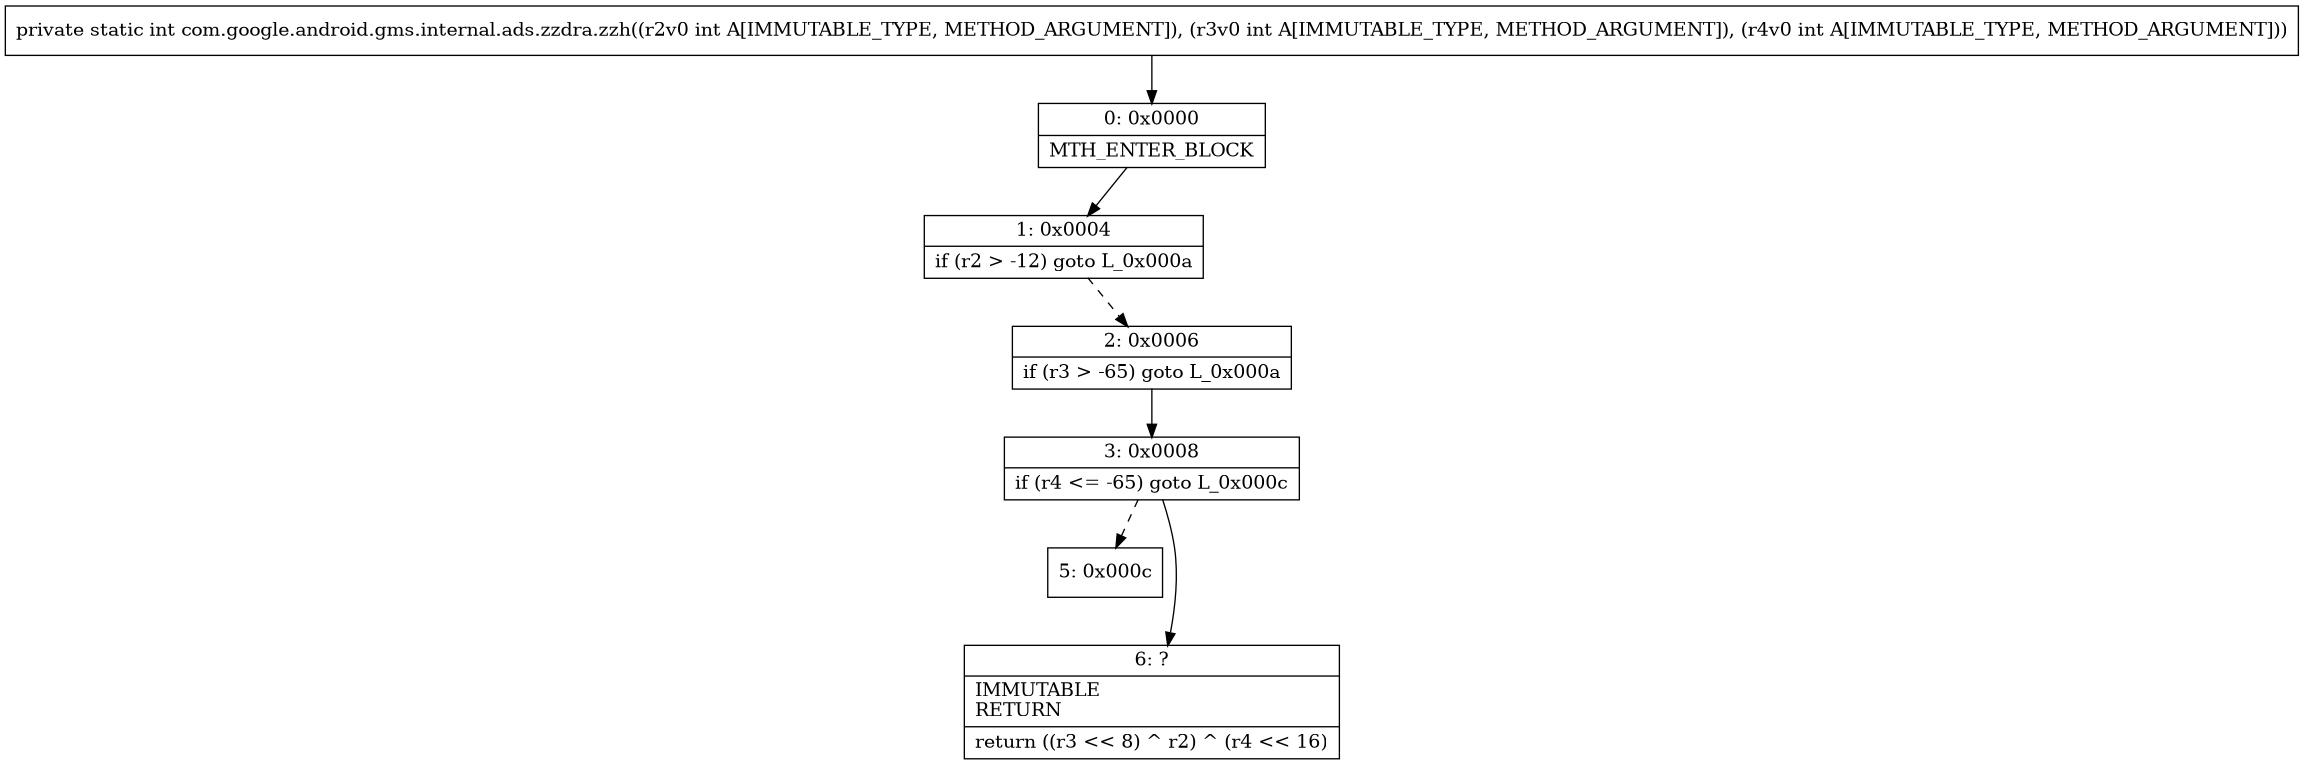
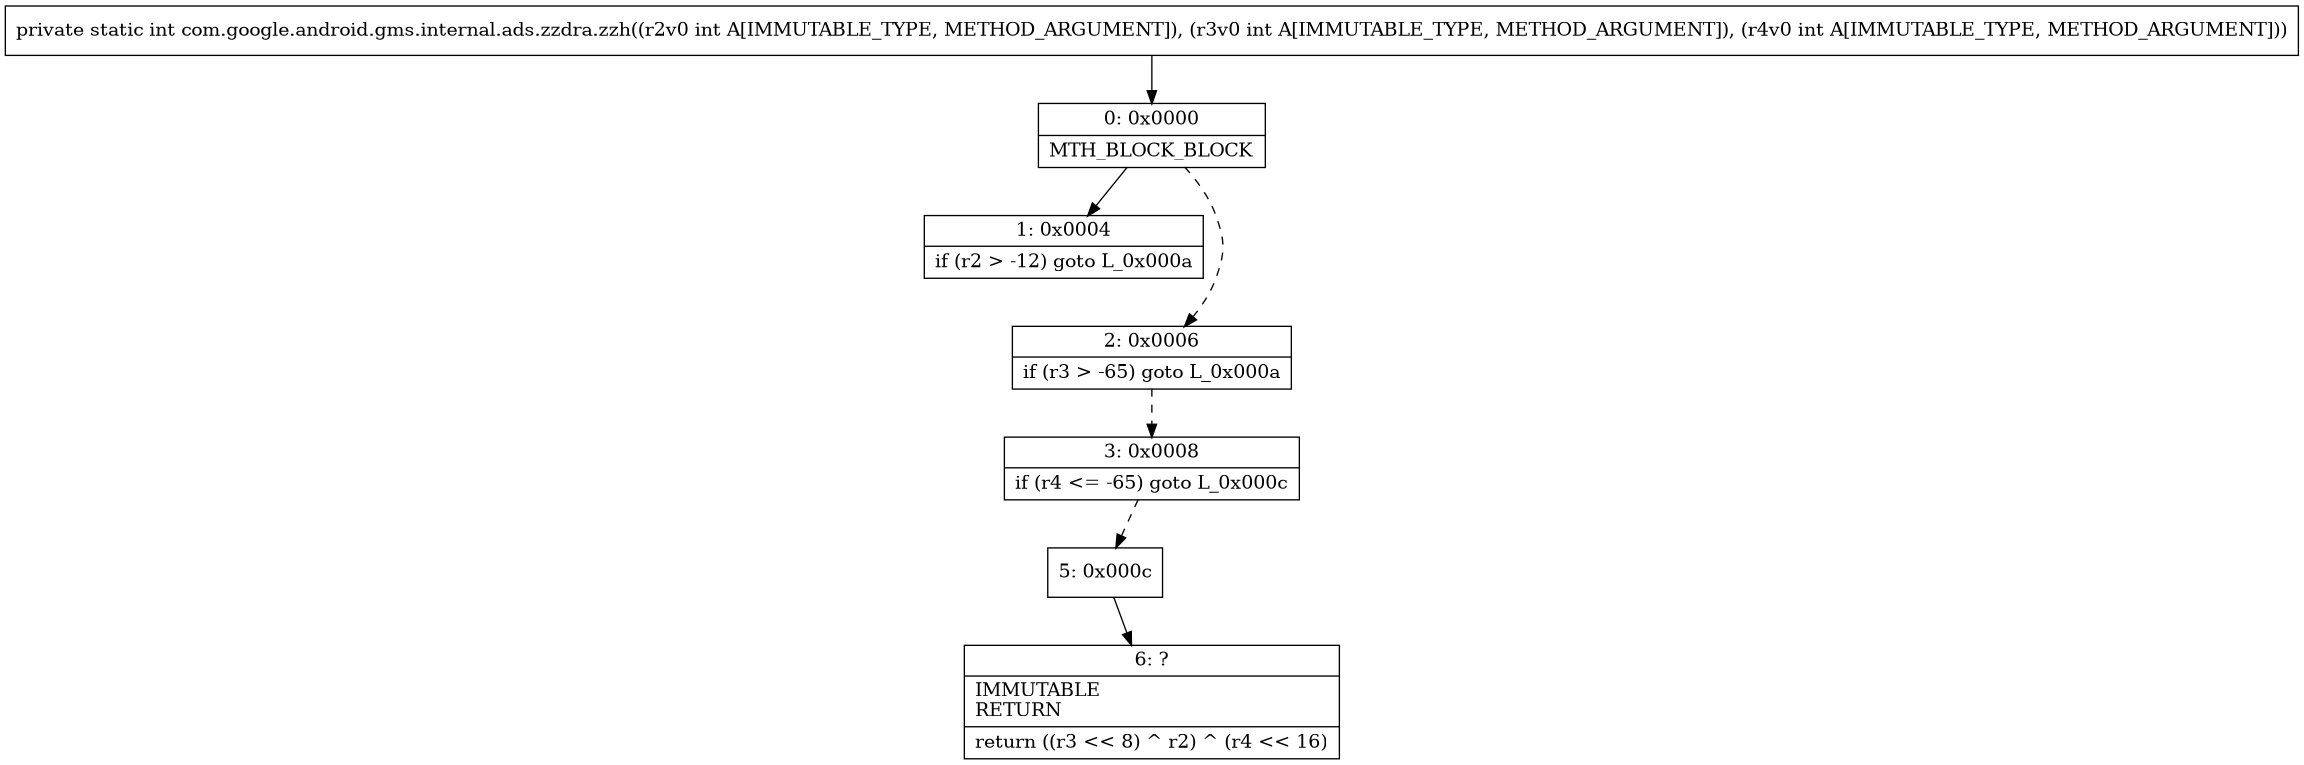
(1152, 151) -> (1151, 151)
(1104, 297) -> (1223, 240)
(1152, 406) -> (1152, 406)
(1176, 565) -> (1120, 615)
